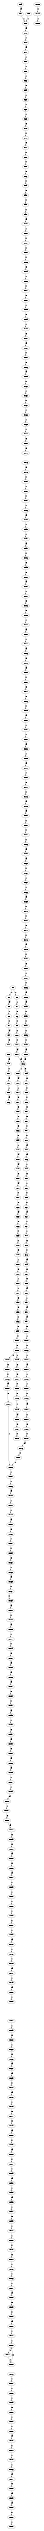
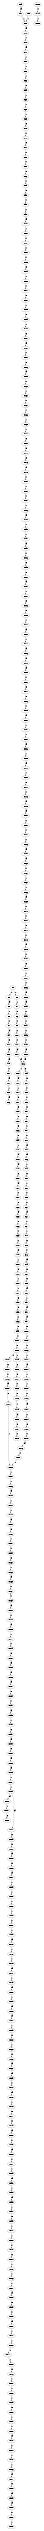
none -> (26, 457)
none -> (9, 1049)
(9, 1596) -> (10, 1597)
(9, 1825) -> (14, 1810)
none -> (11, 2011)
(12, 2356) -> (11, 2369)
